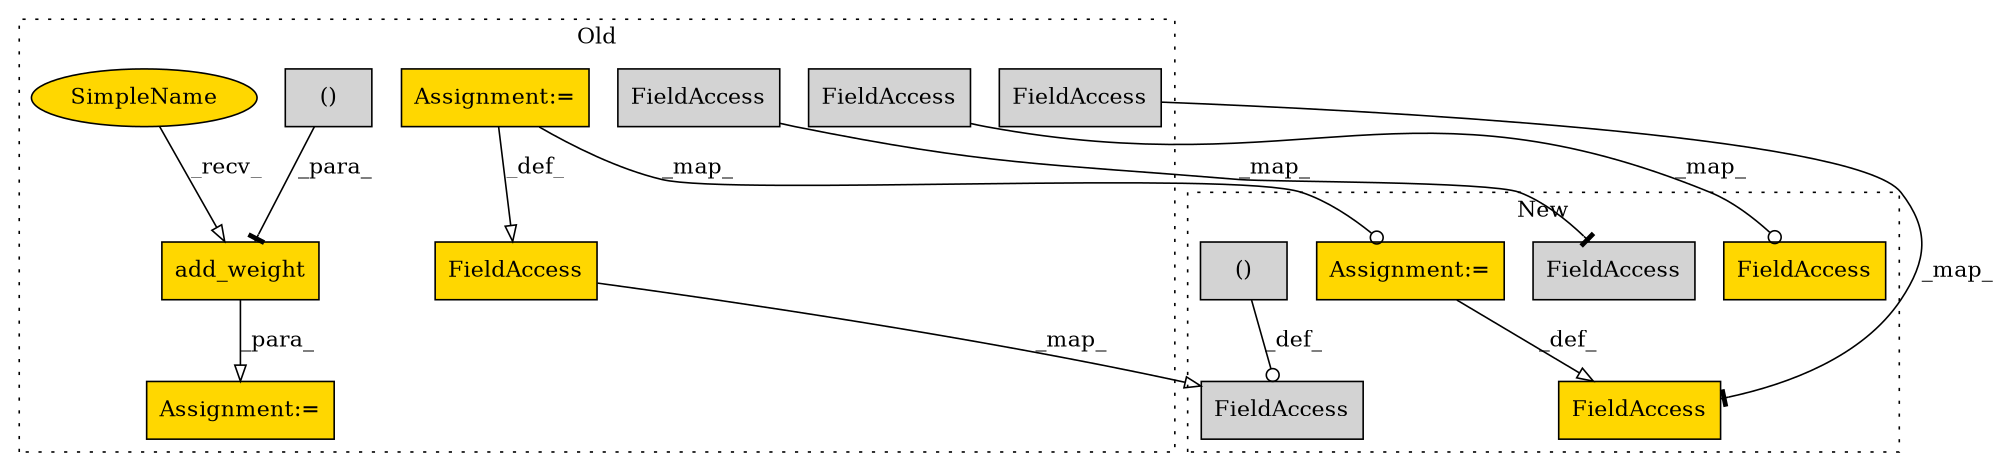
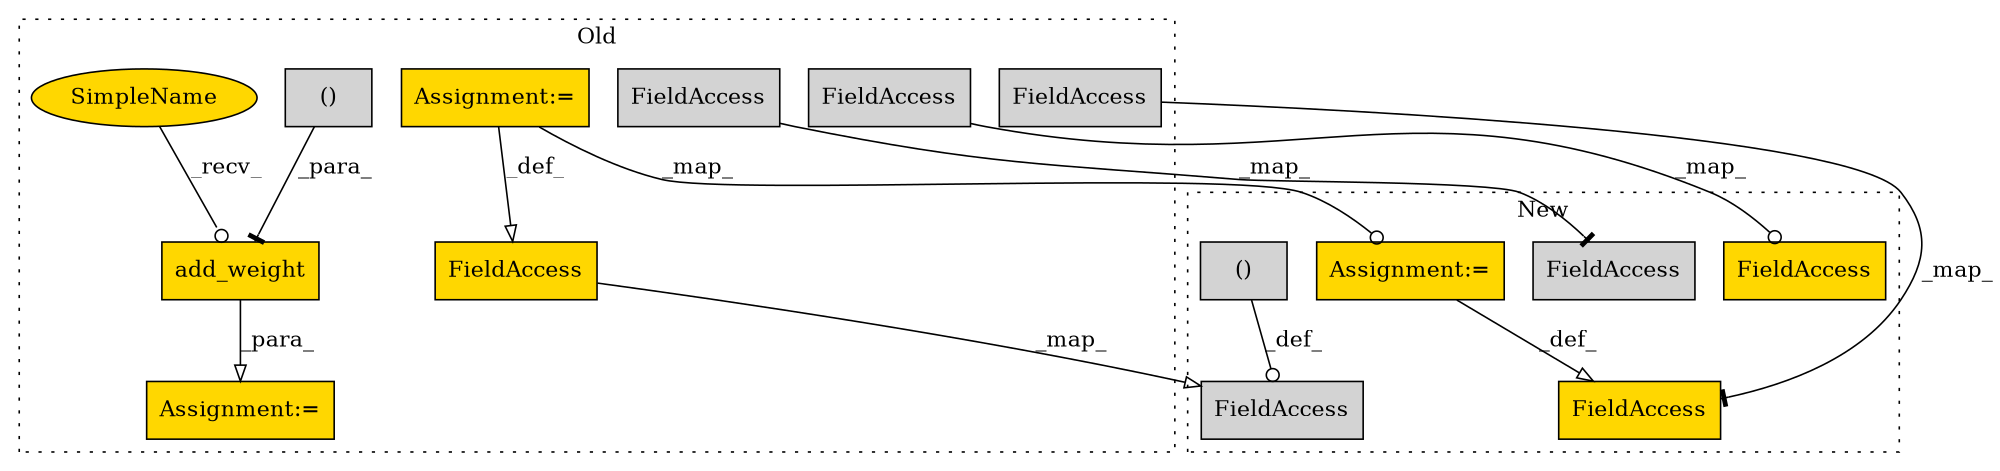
(188, 177) -> (188, 177)
